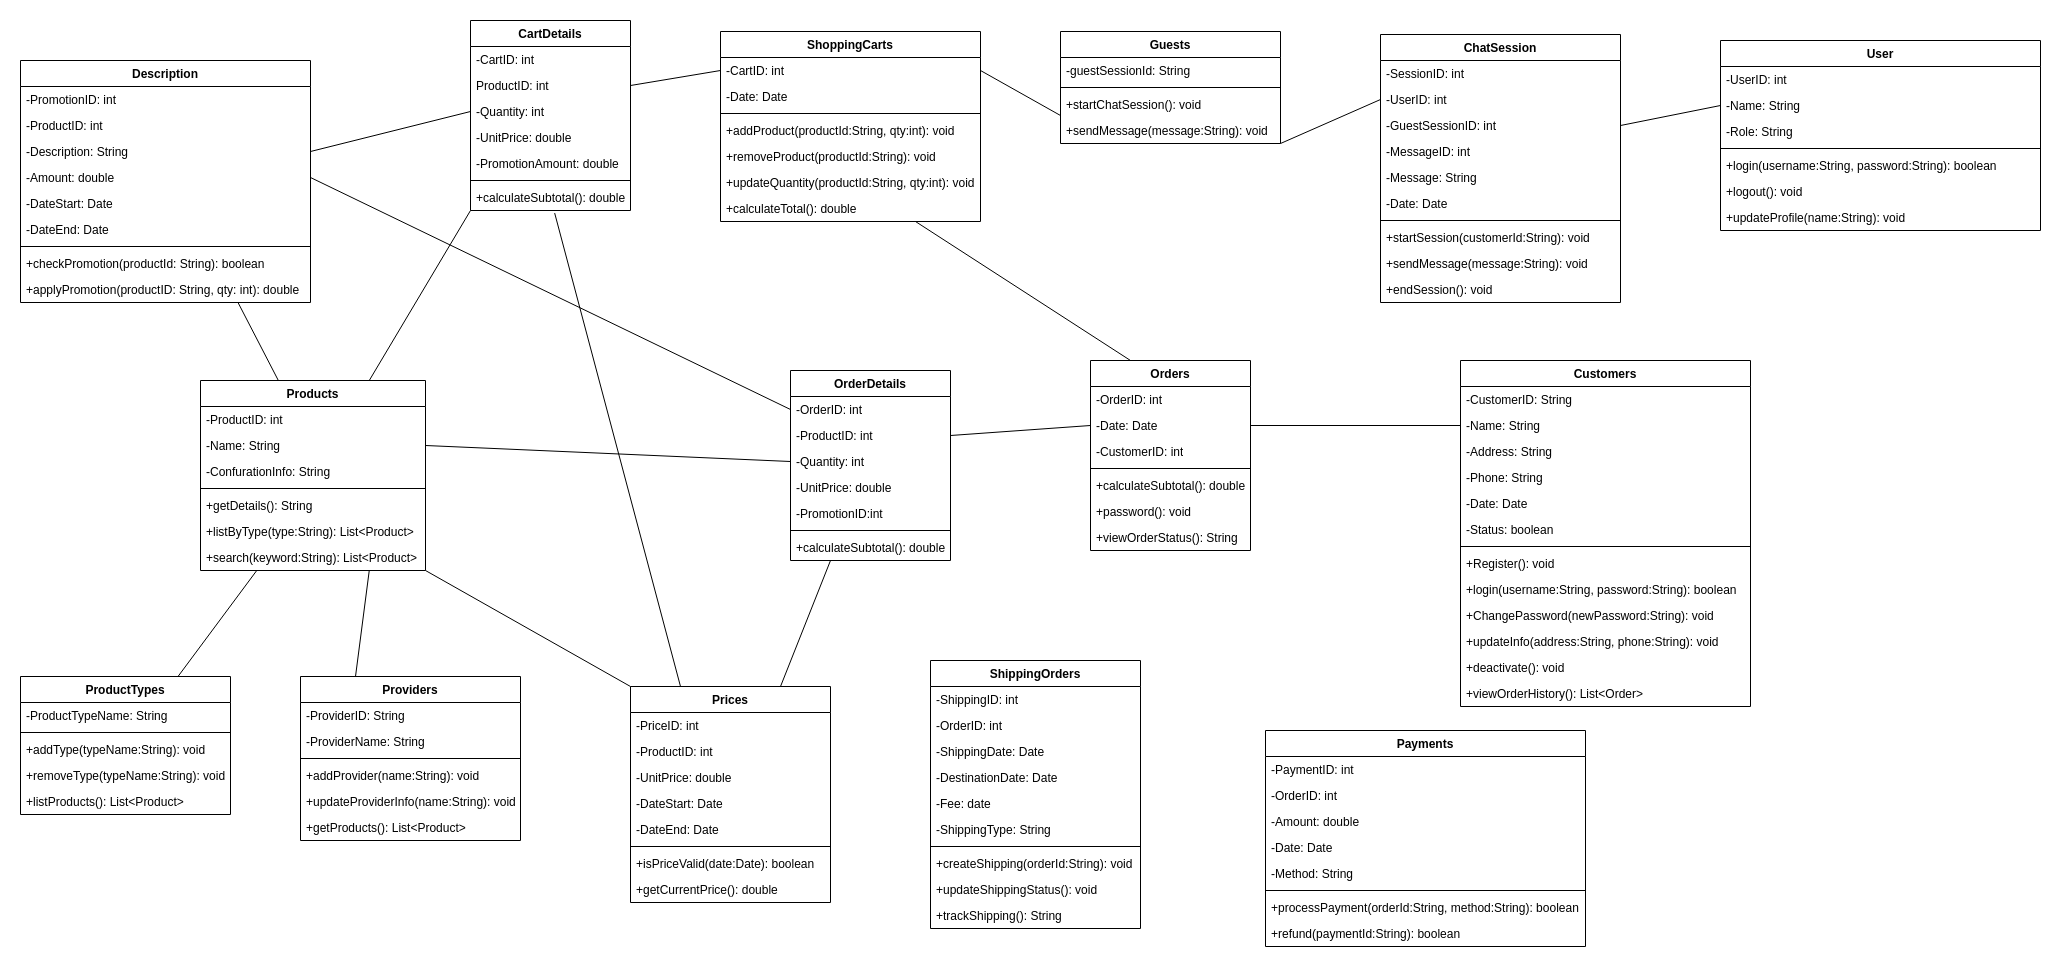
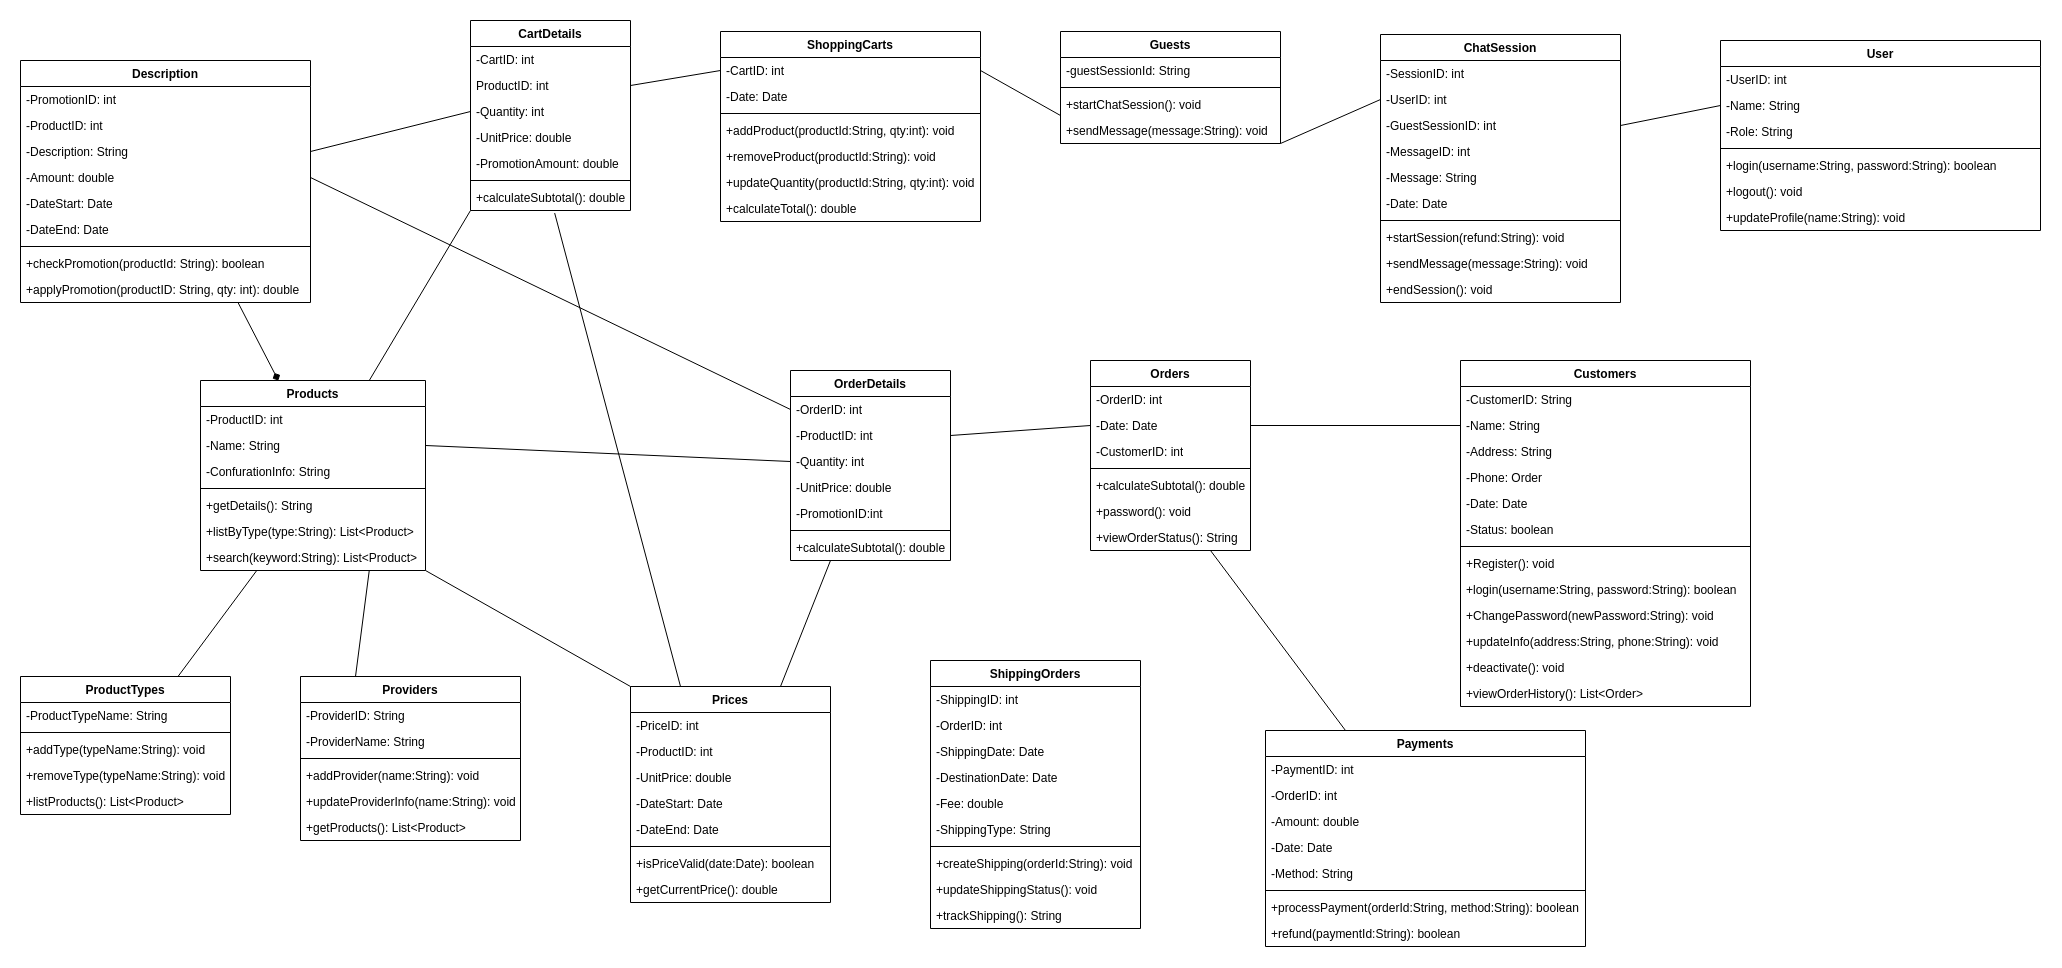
(1502, 246) -> (1491, 239)
(1024, 292) -> none
(276, 375) -> (274, 372)
(1509, 479) -> (1507, 479)
none -> (1278, 641)
(967, 805) -> (972, 805)
